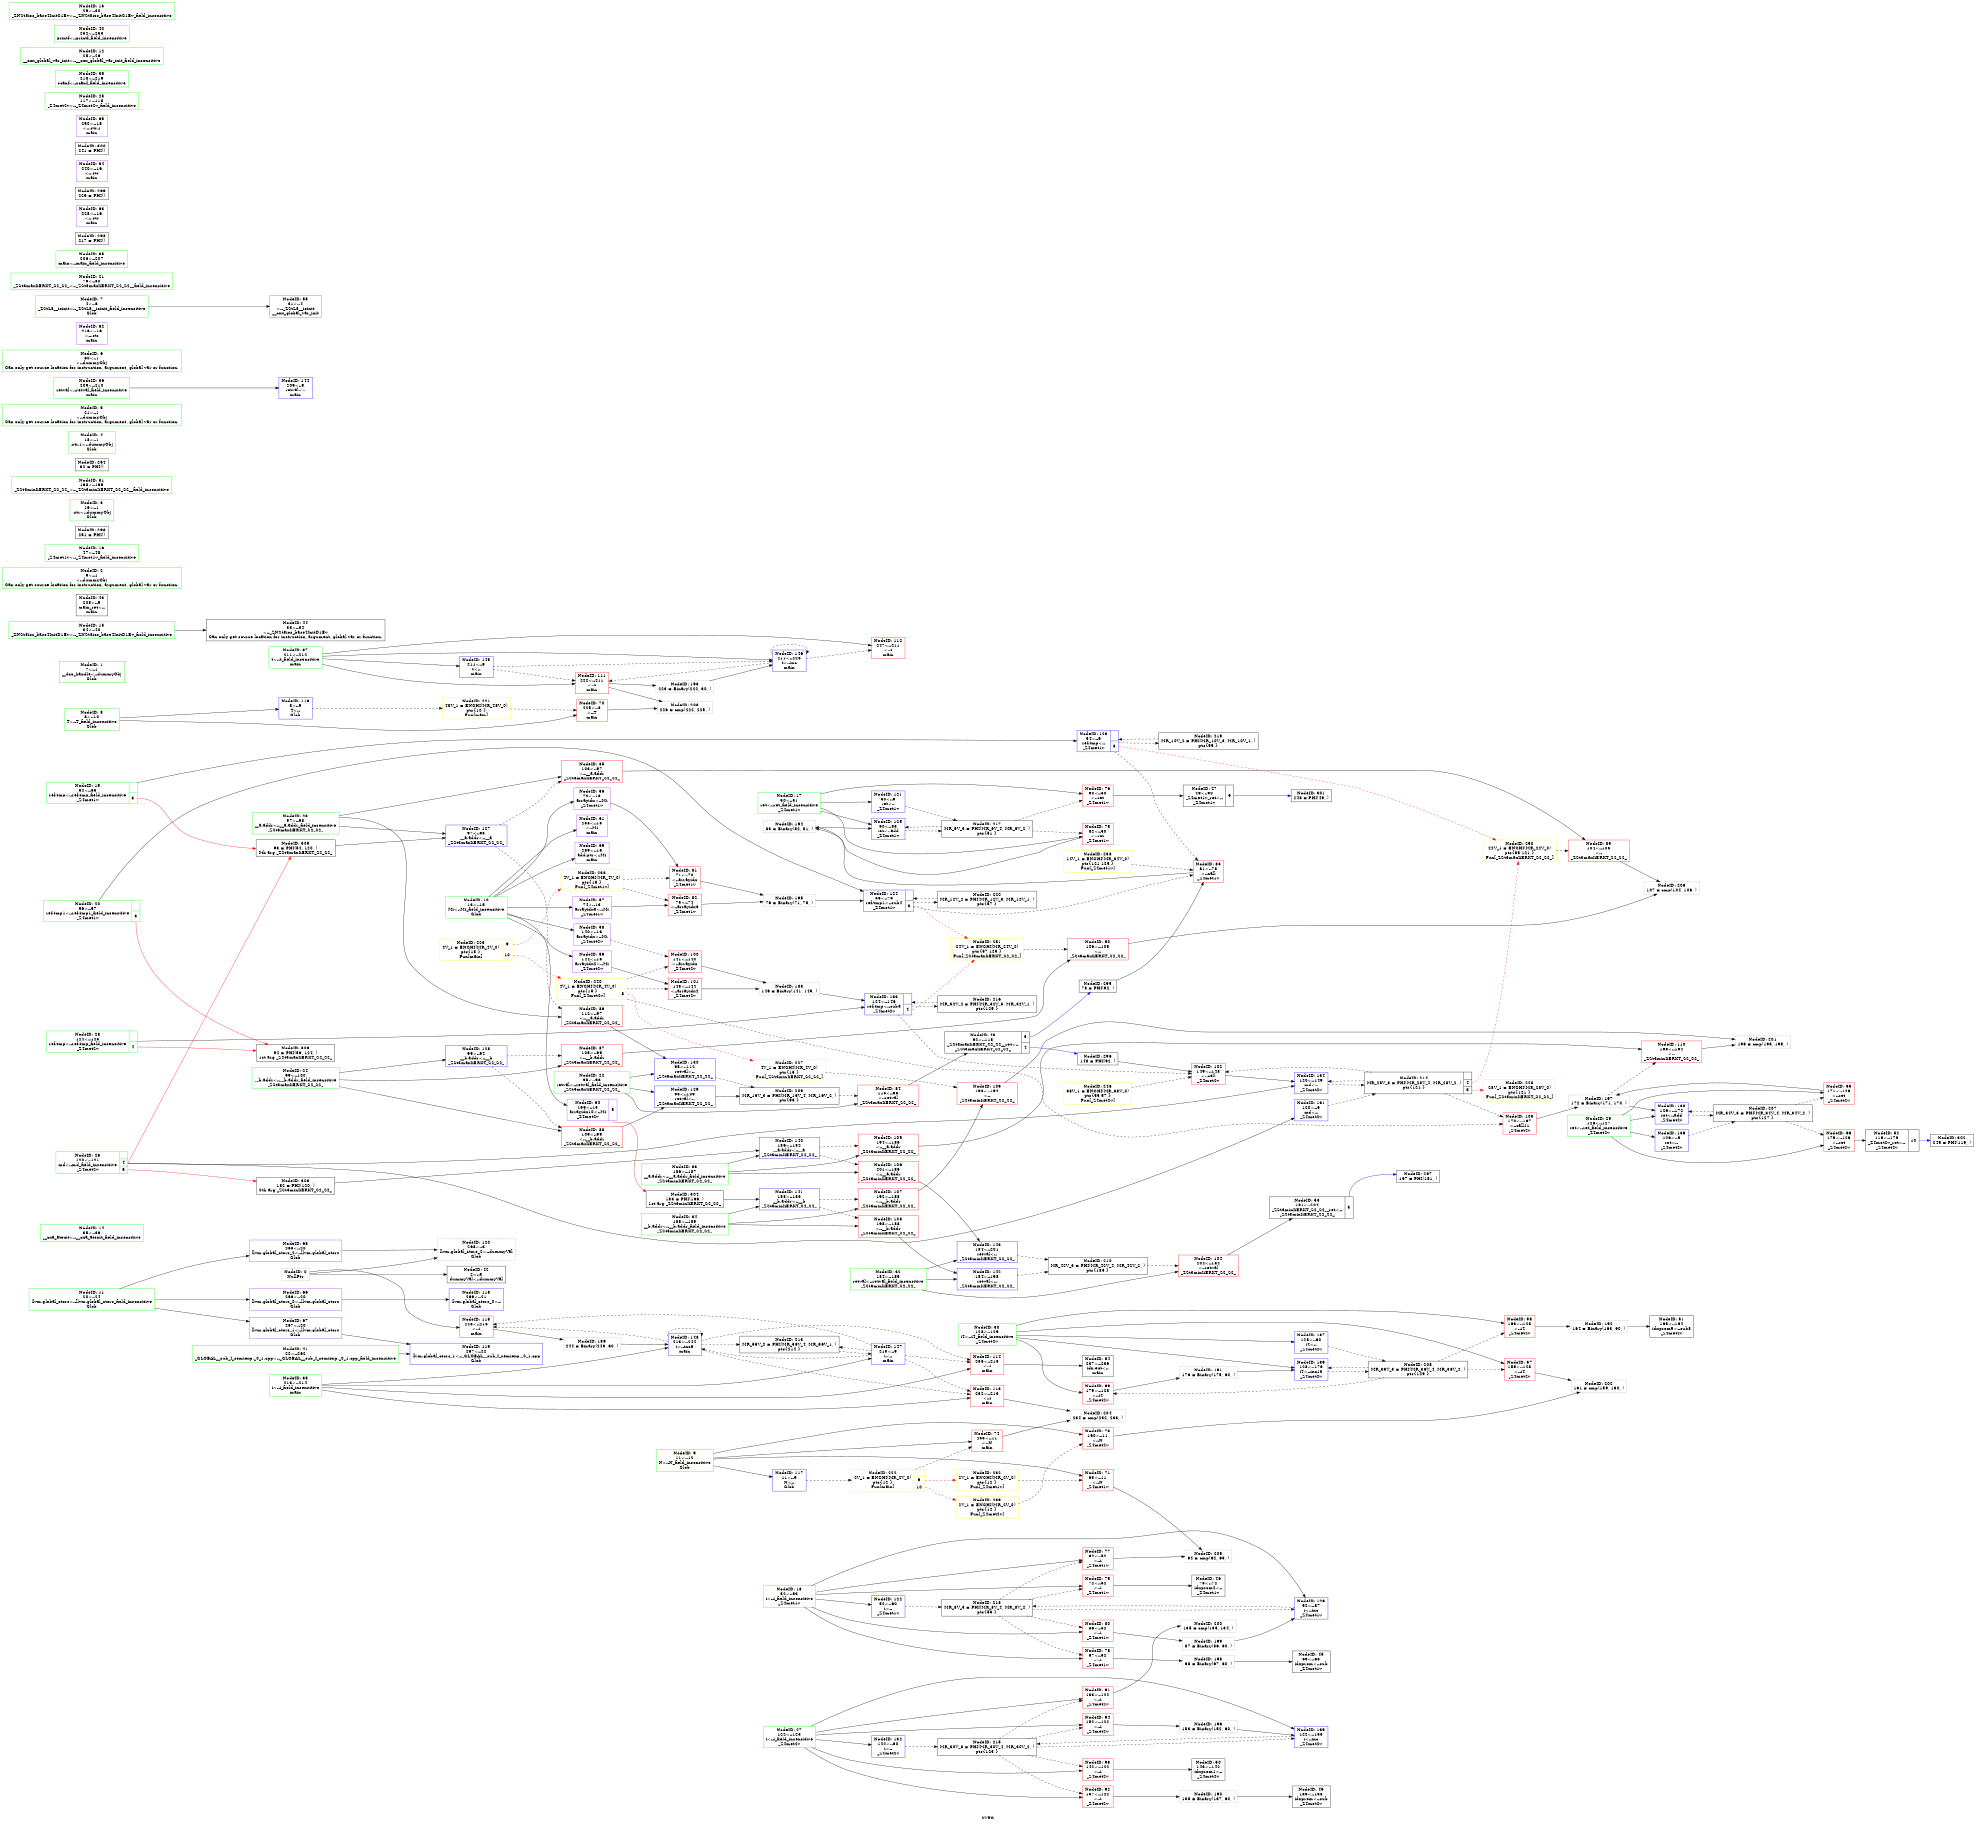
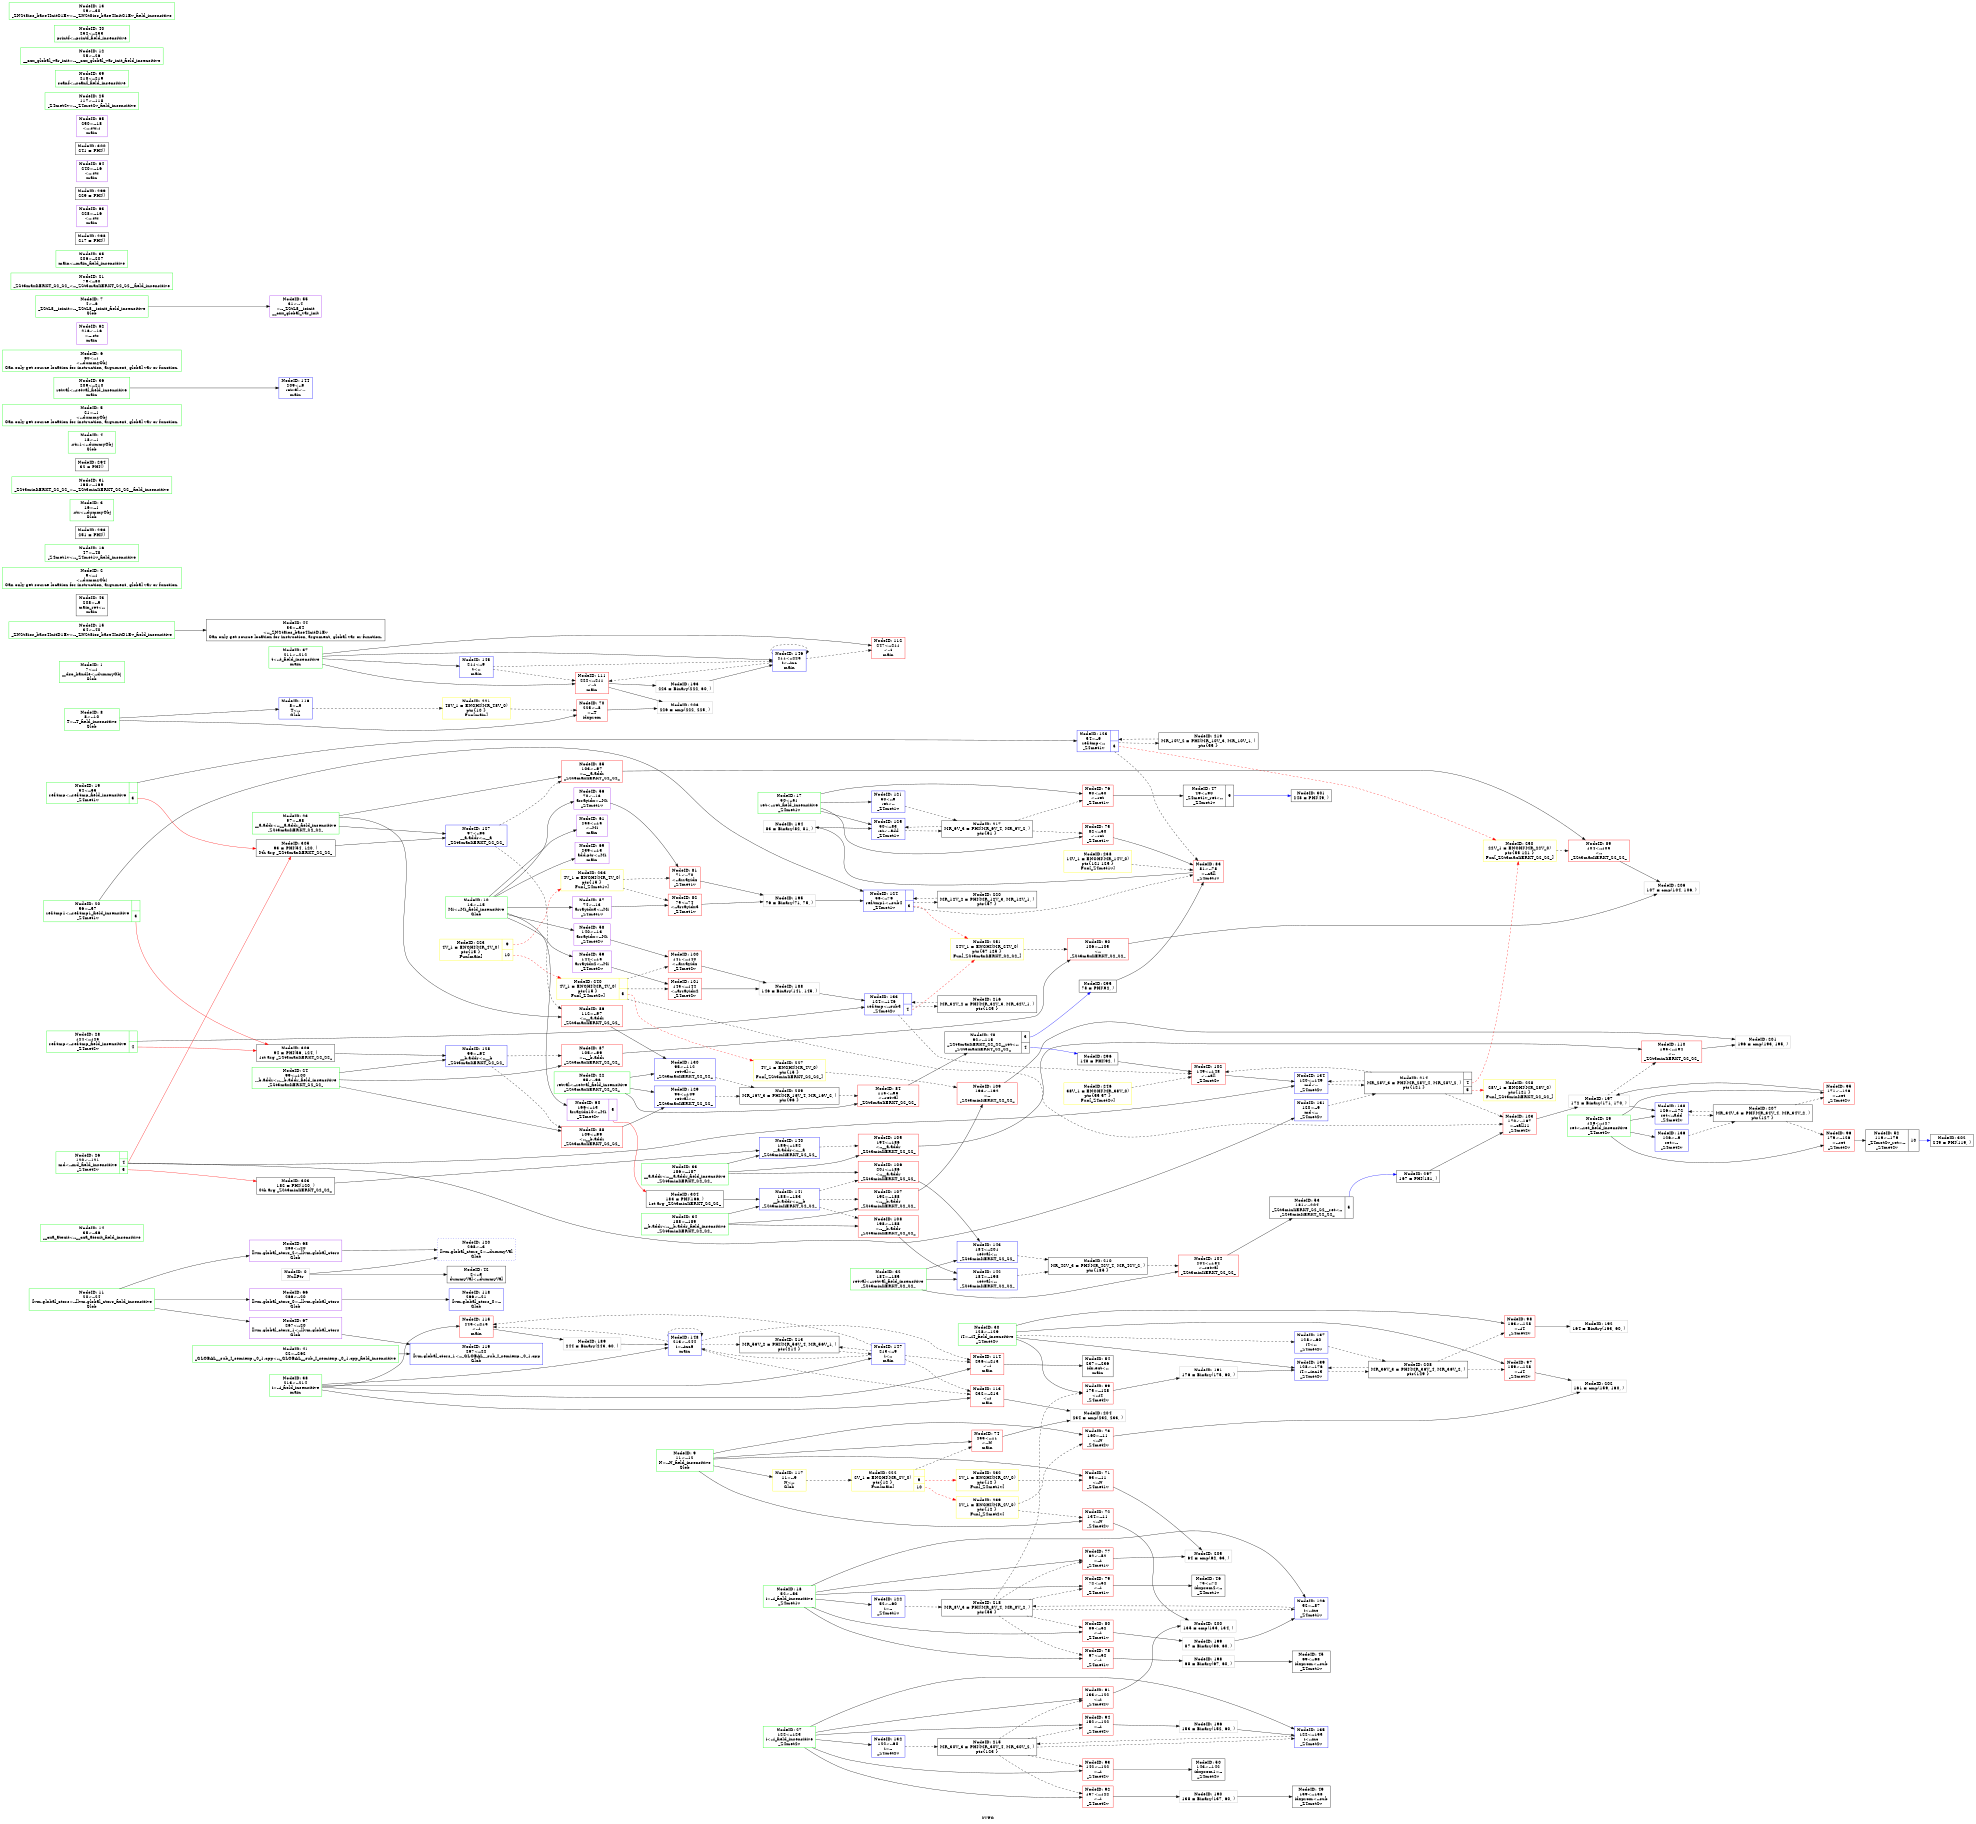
(592, 717) -> (592, 717)
(1098, 859) -> (1098, 859)
(946, 873) -> (1152, 849)
(638, 948) -> (638, 948)
none -> (389, 1055)
(726, 1096) -> (726, 1096)
none -> (1465, 1152)
(837, 1160) -> (837, 1186)
(393, 1283) -> (397, 1366)
(1672, 1326) -> none
(1154, 1339) -> (1154, 1339)
(1251, 1392) -> (1040, 1497)
(789, 1480) -> (789, 1480)
none -> (1098, 1519)
